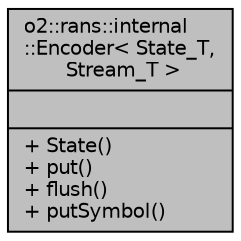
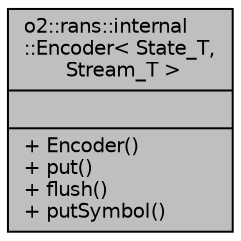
(69, 146) -> (82, 146)
